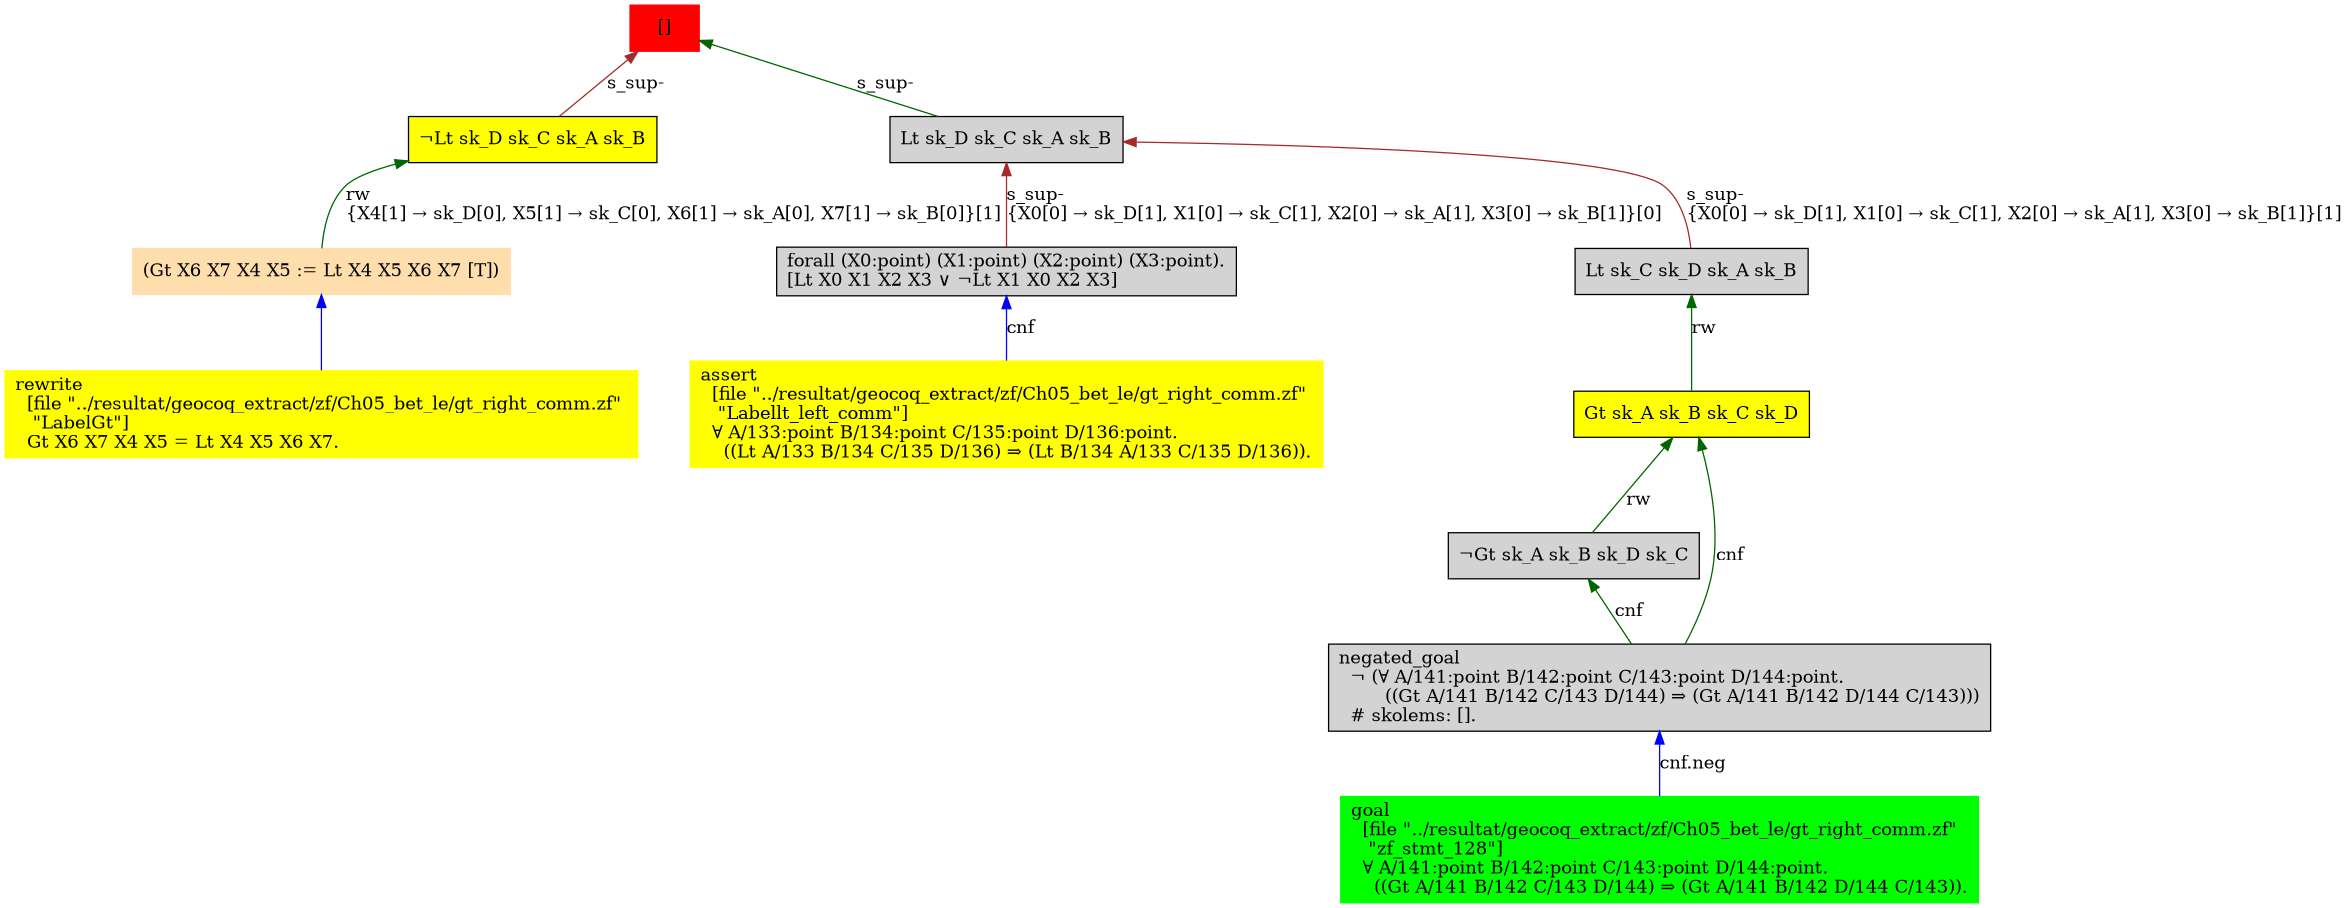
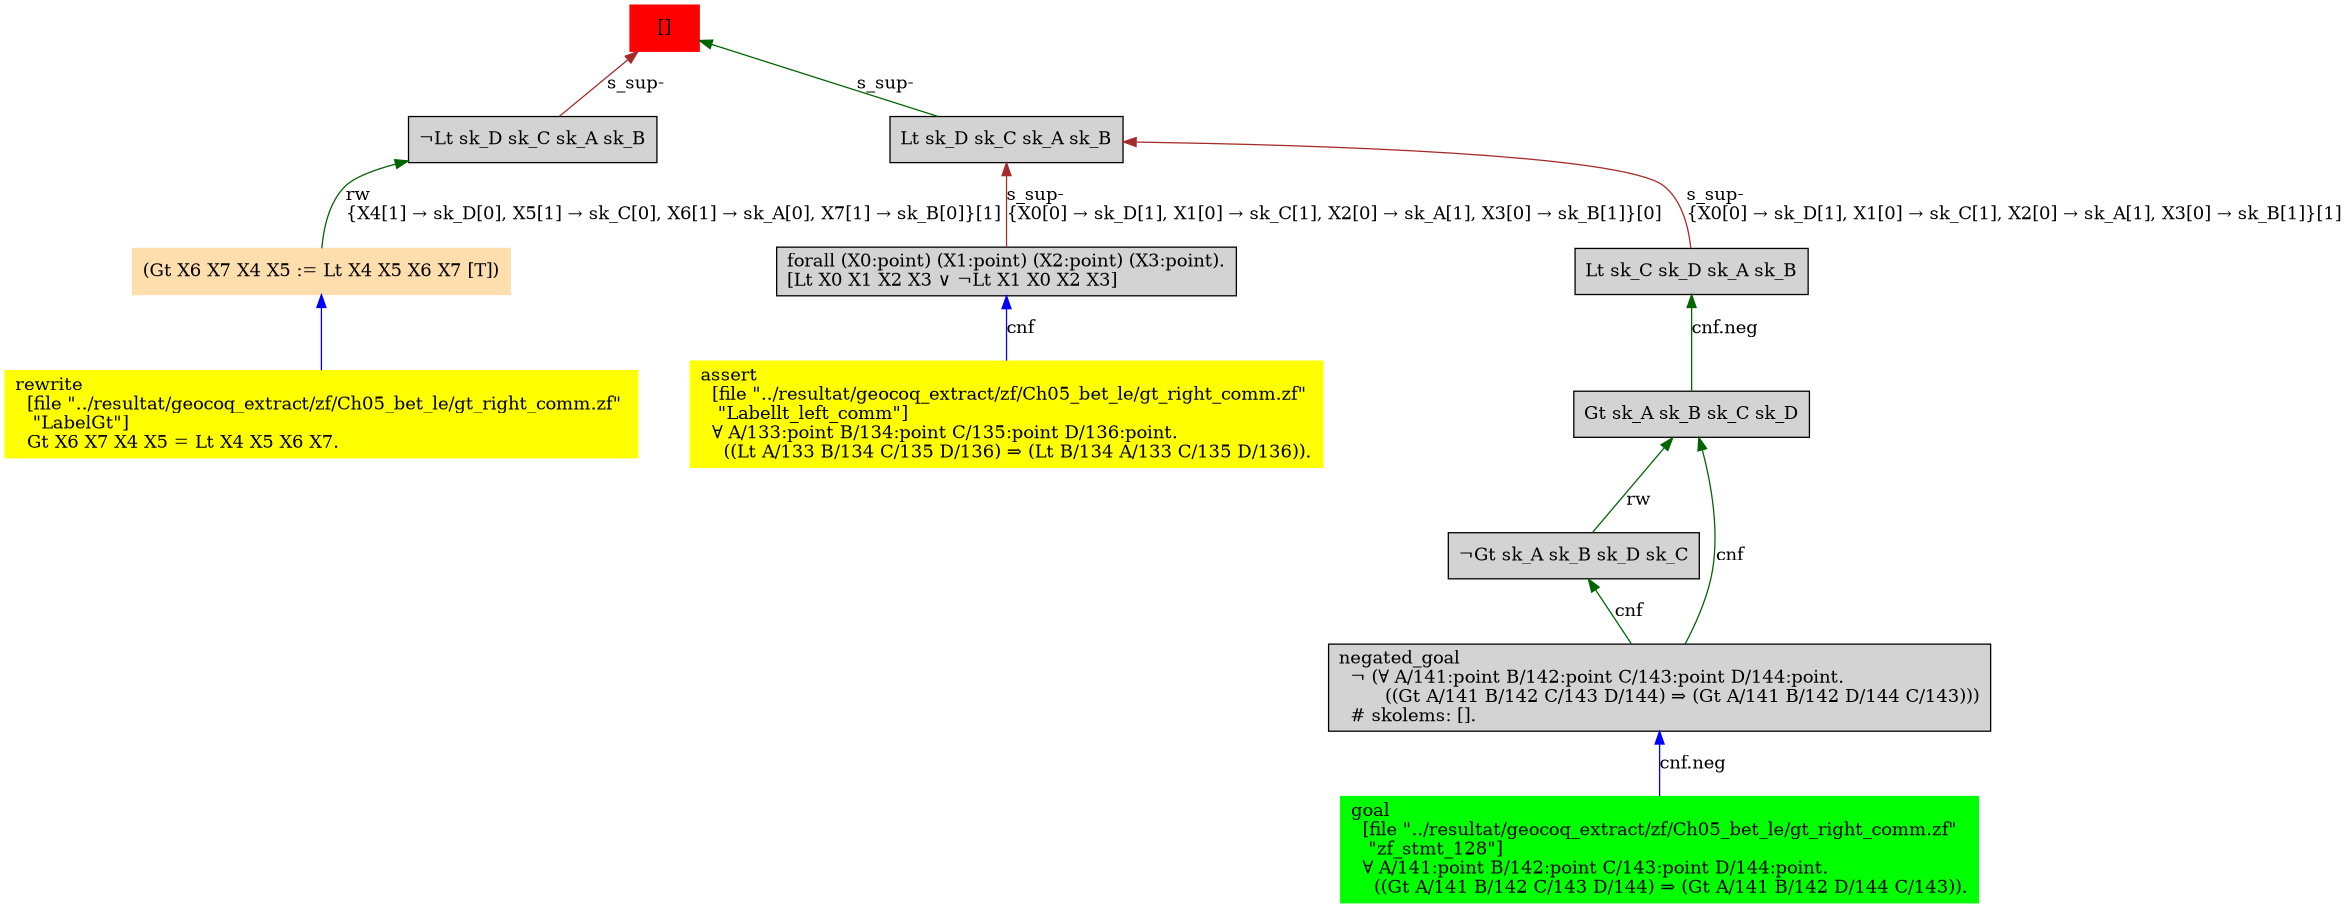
(533, 140) -> (533, 140)
(1704, 328) -> (1725, 328)
(1692, 414) -> (1692, 414)
